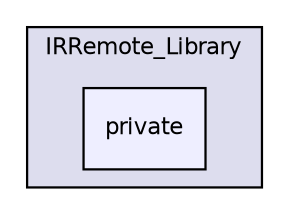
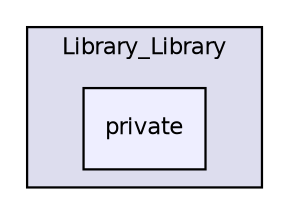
(145, 49) -> (145, 49)
